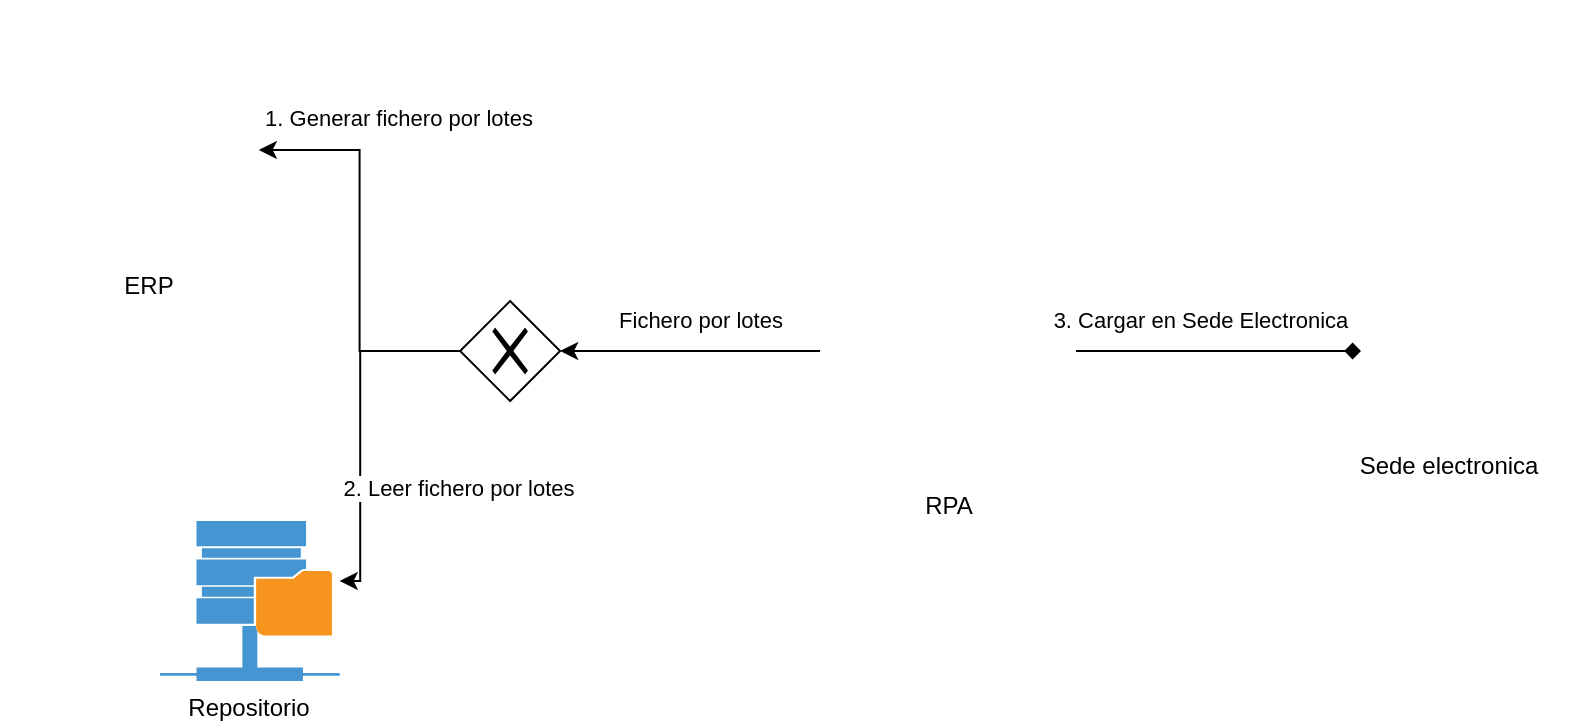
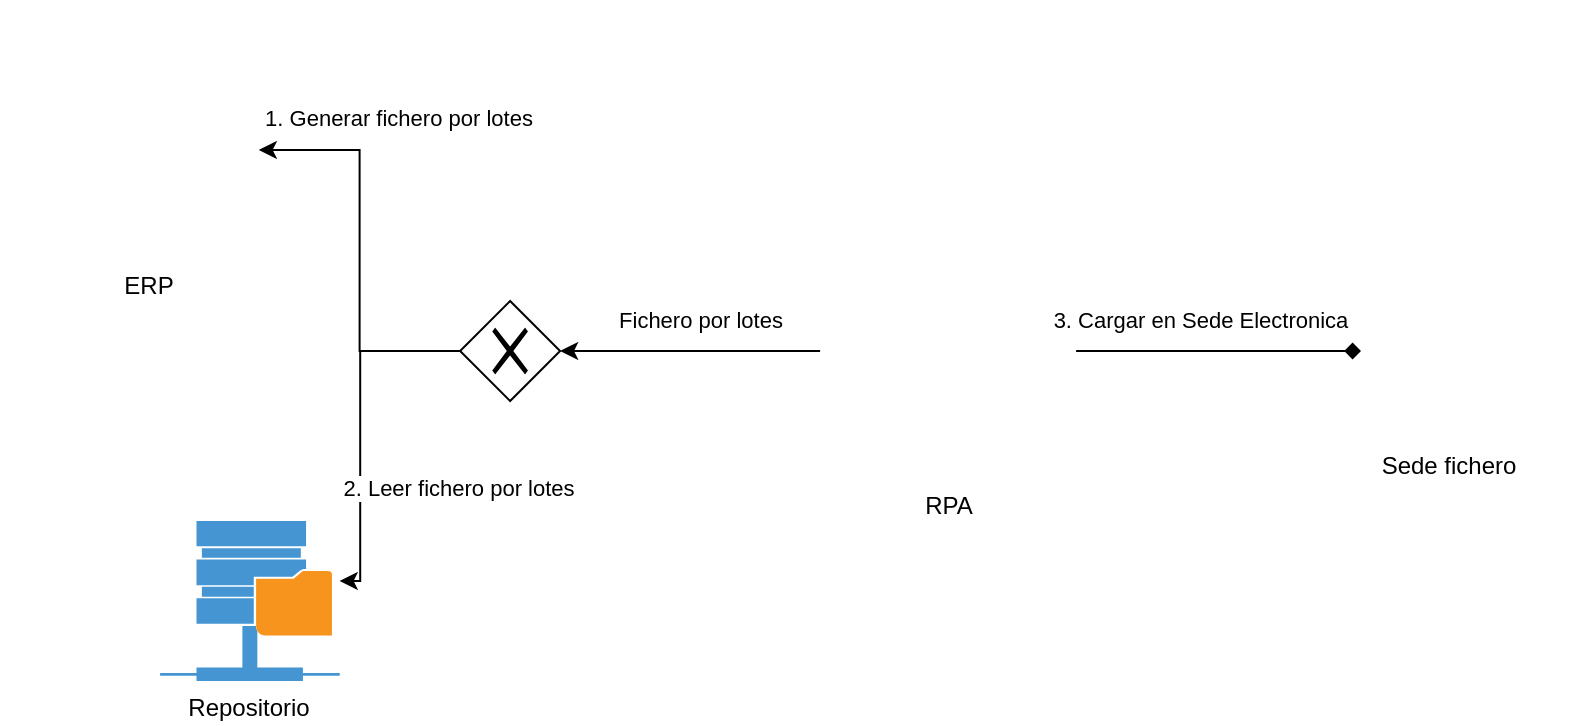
(1450, 467) -> (1450, 467)
